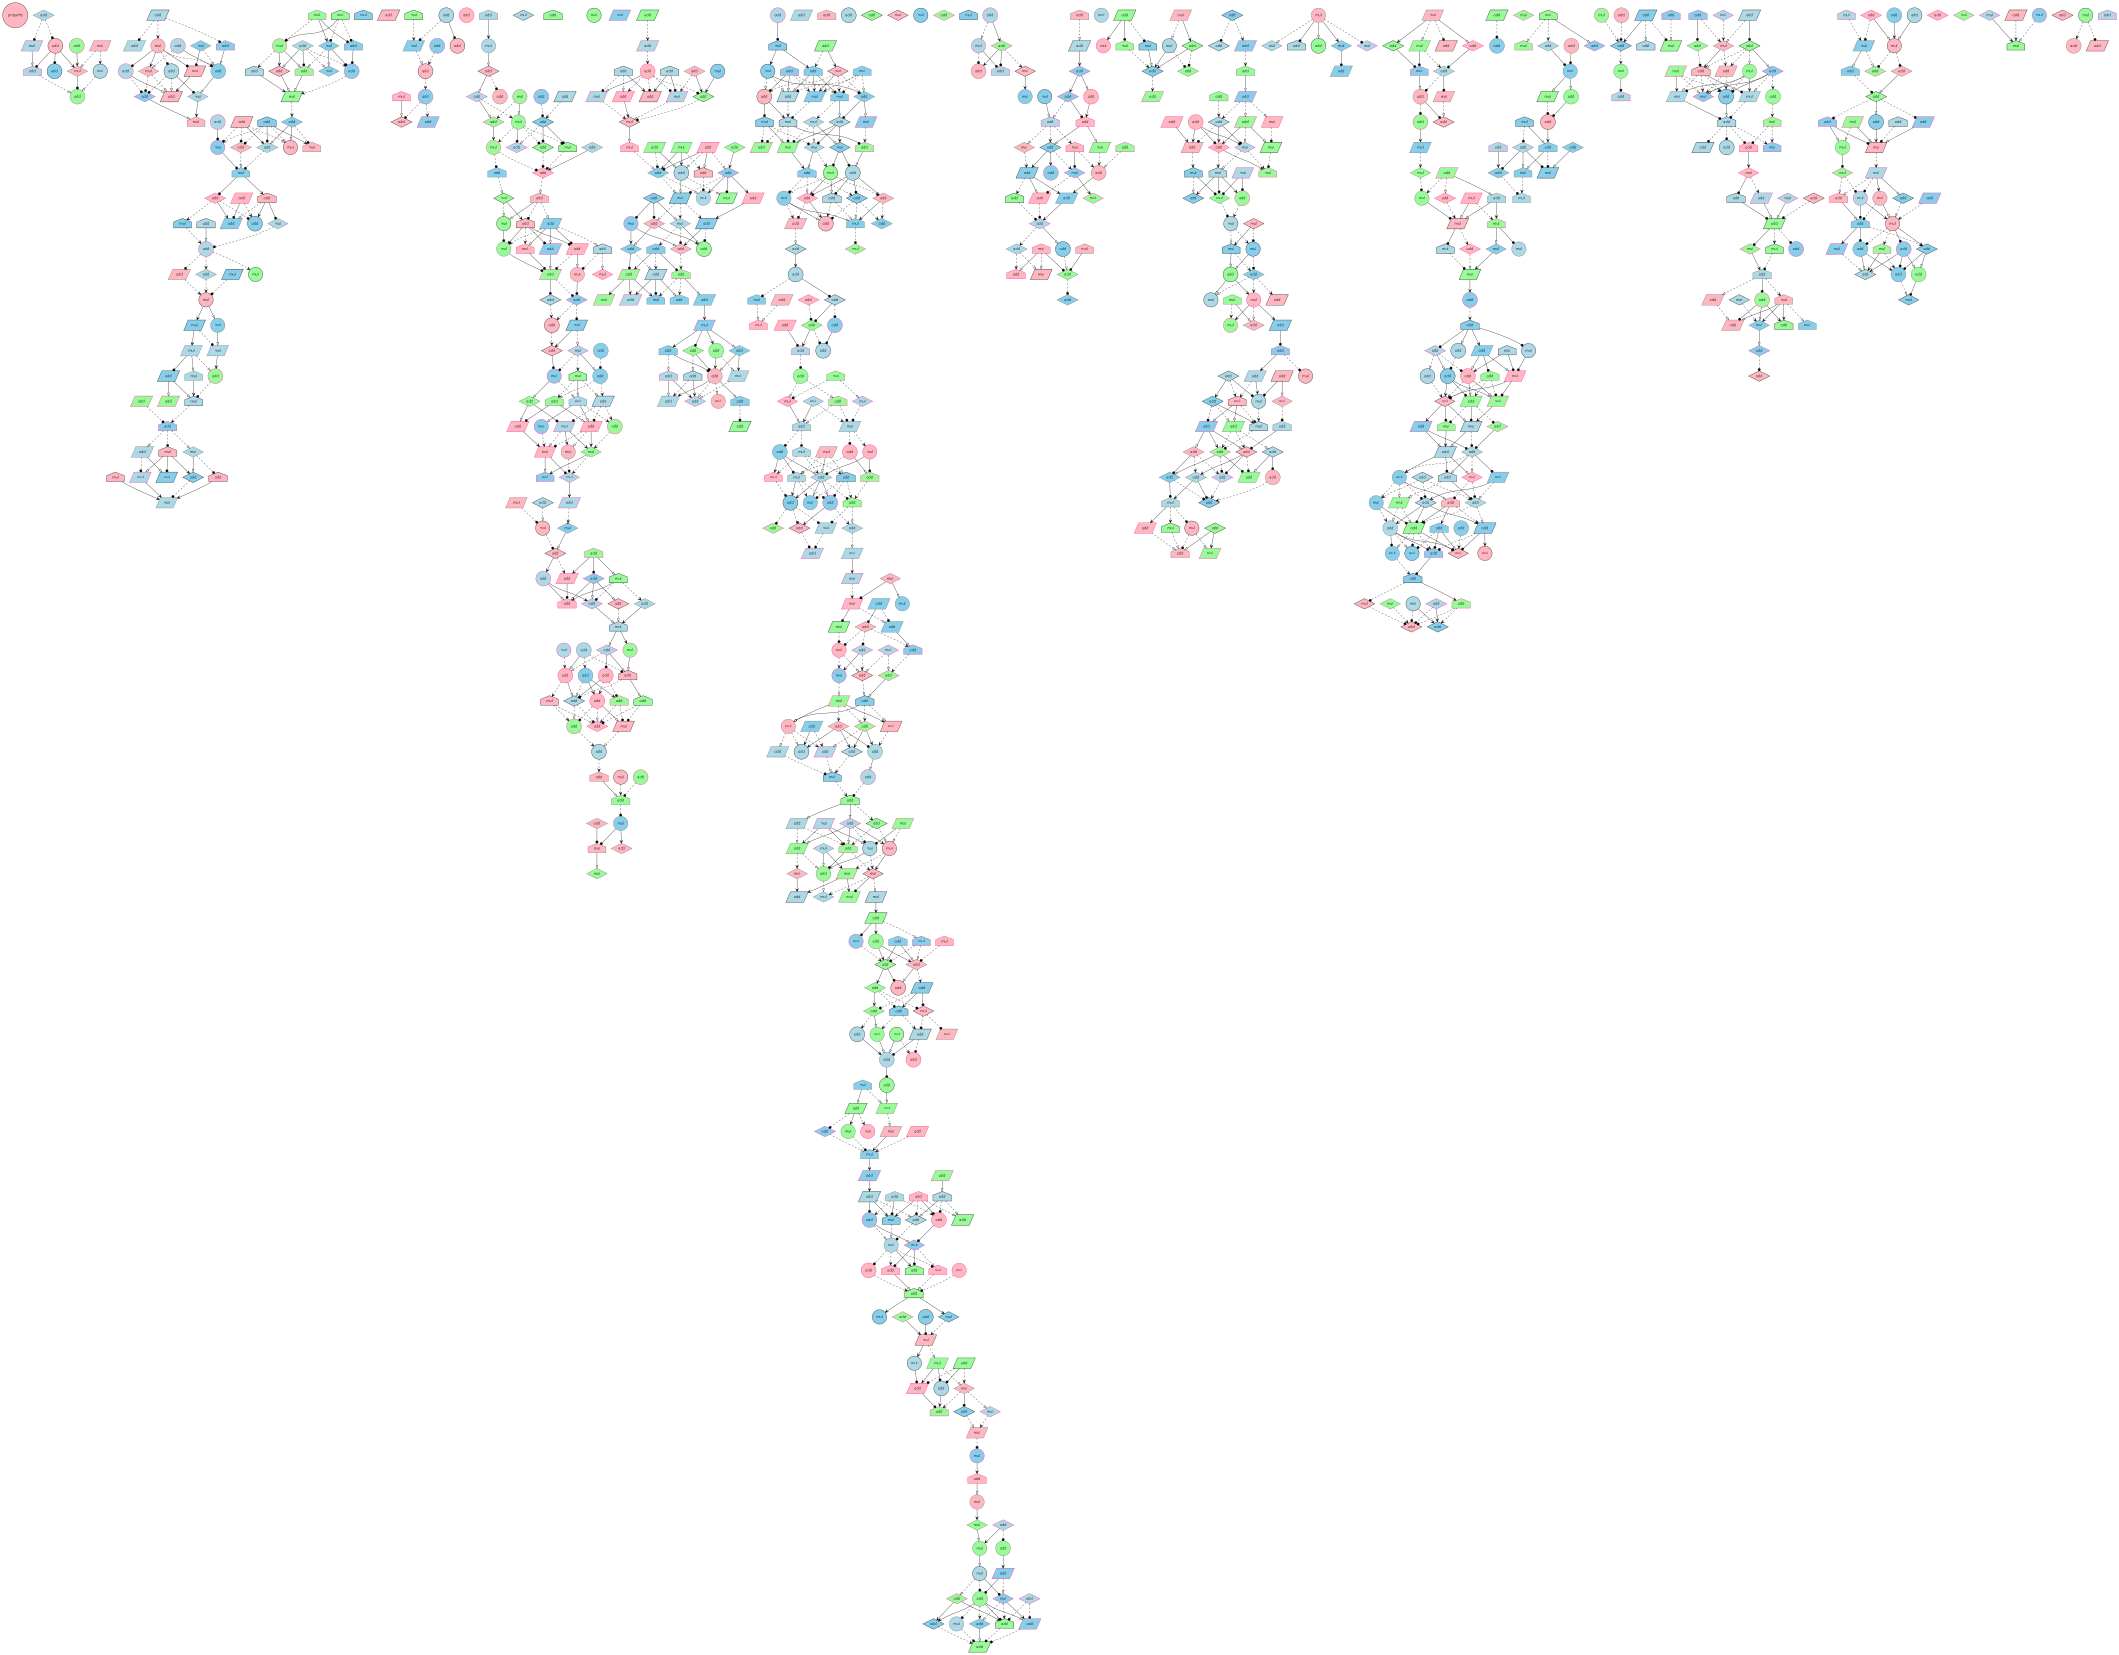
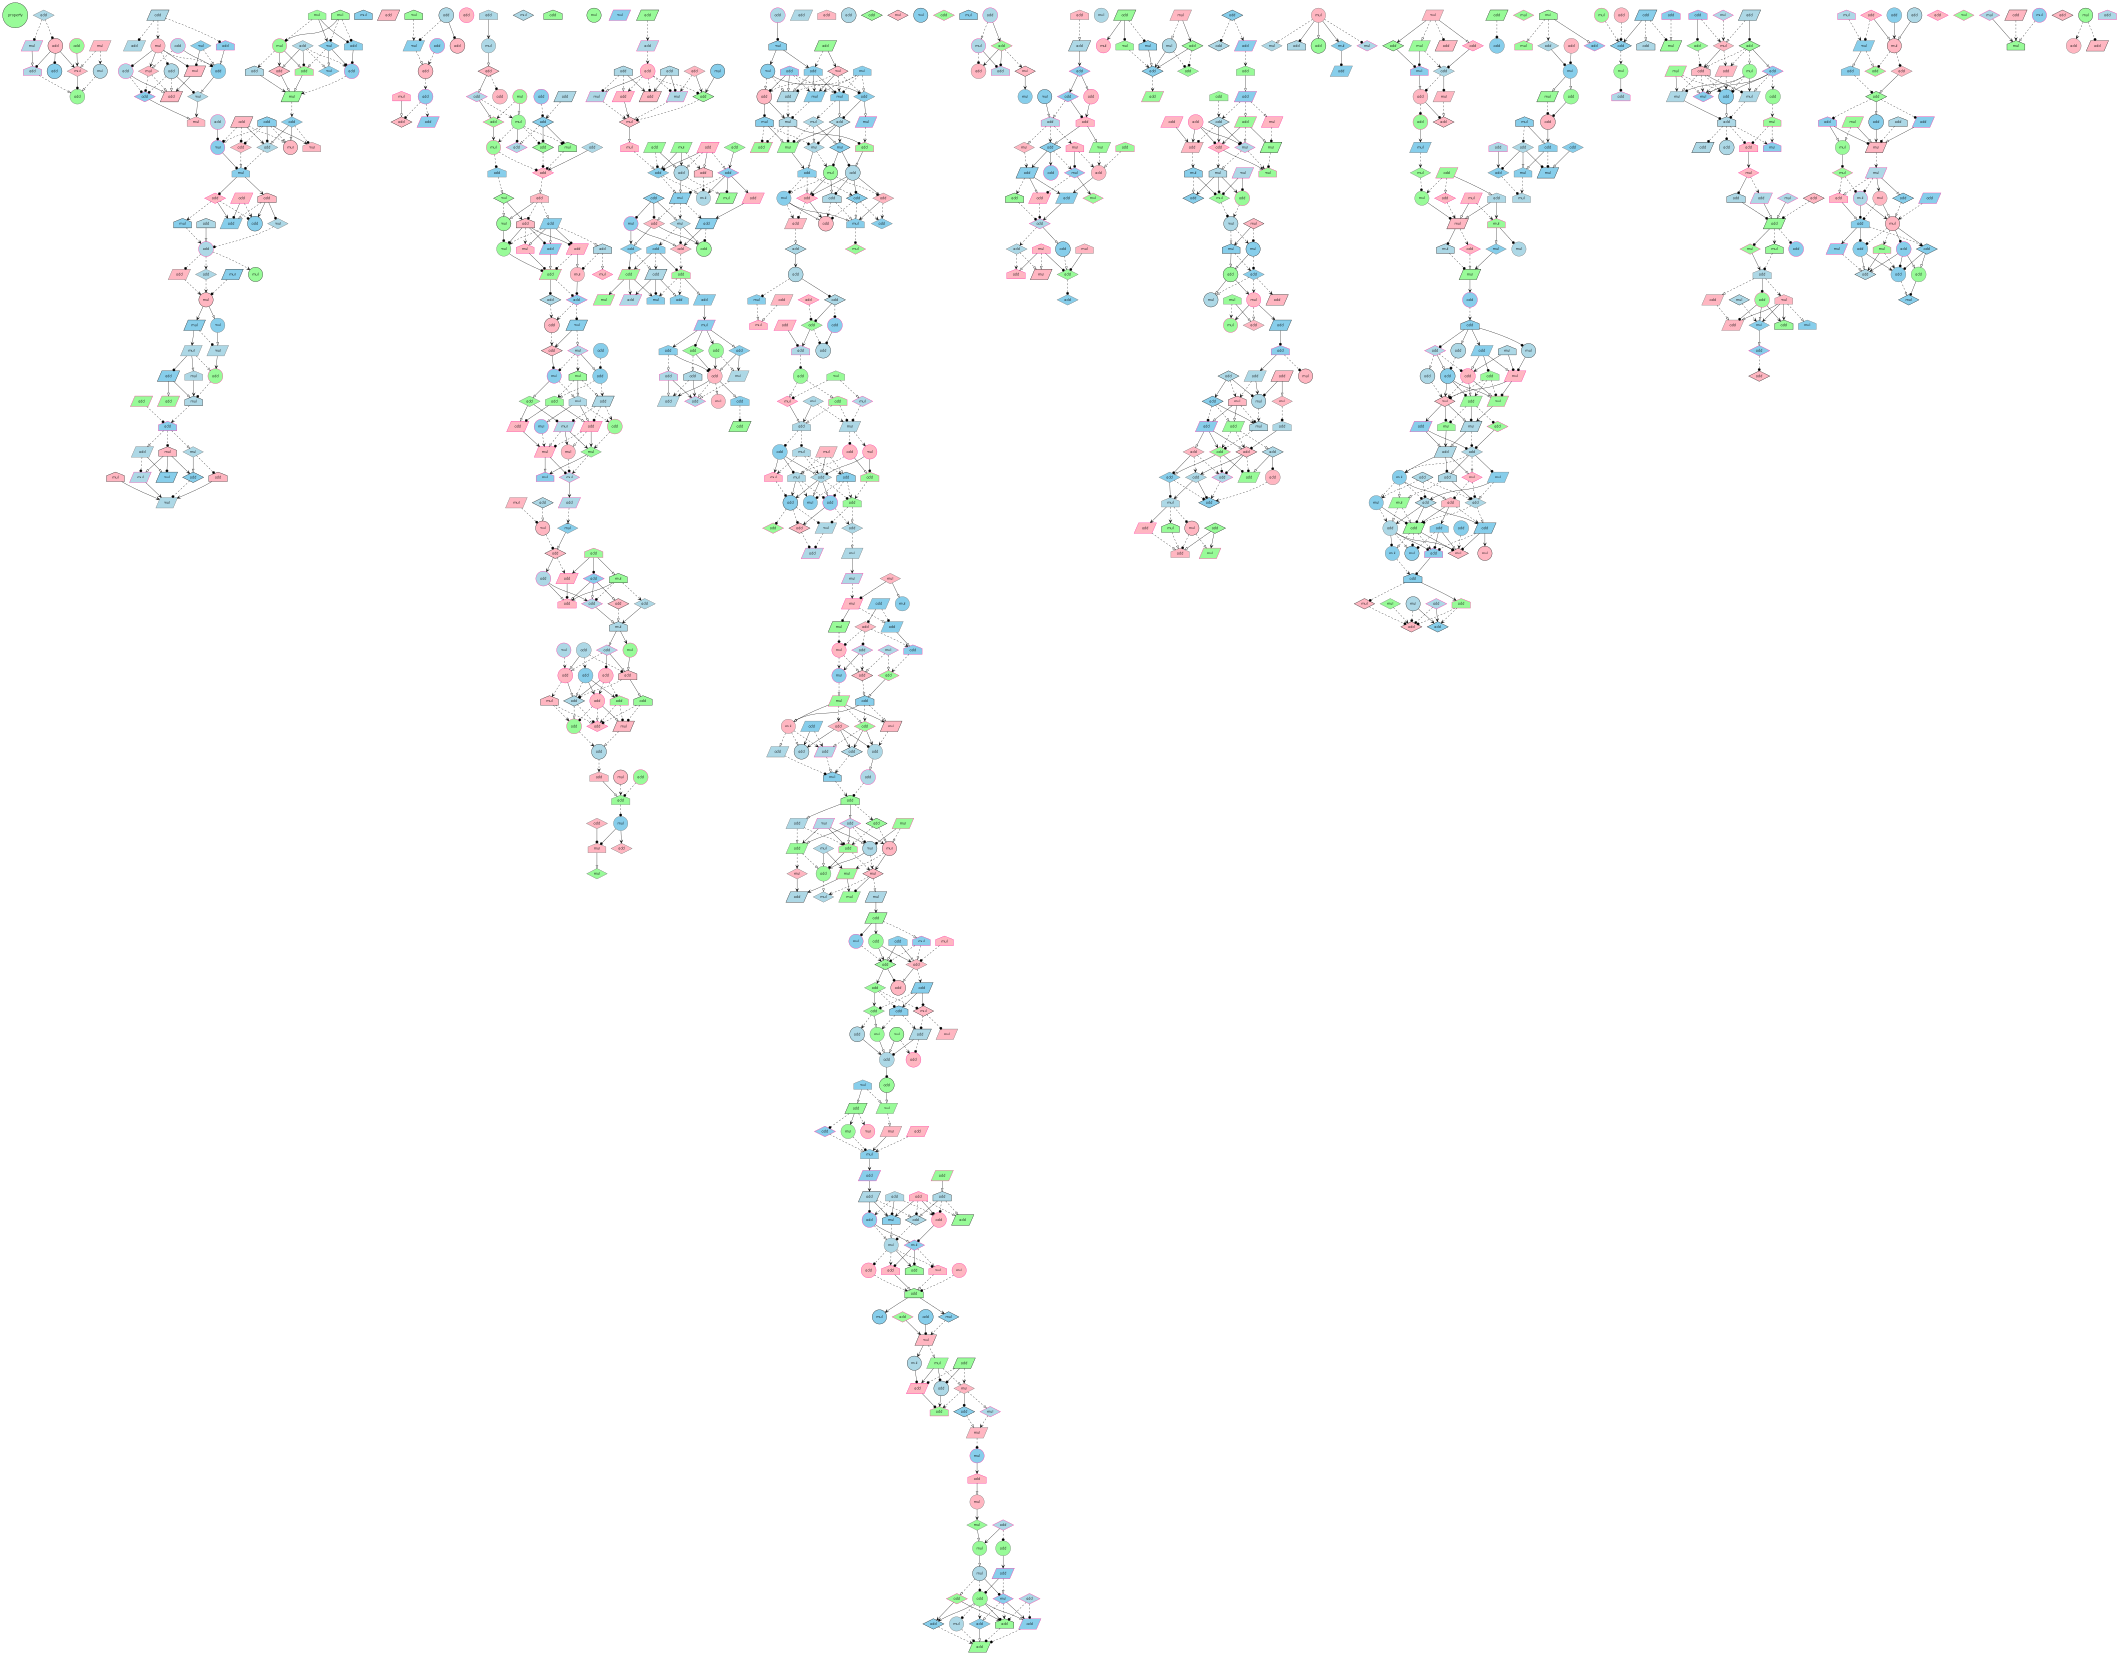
(15, 15) -> (15, 15)
